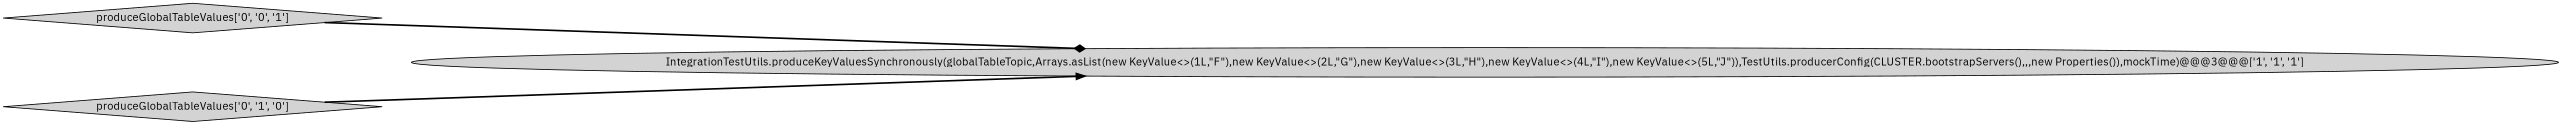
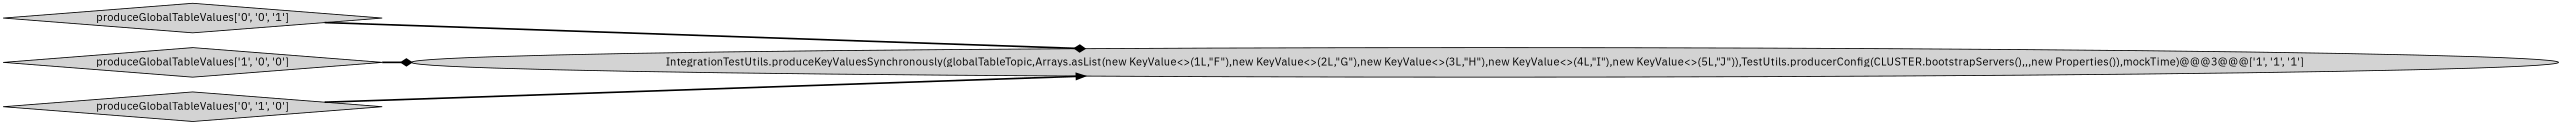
none -> (193, 62)
